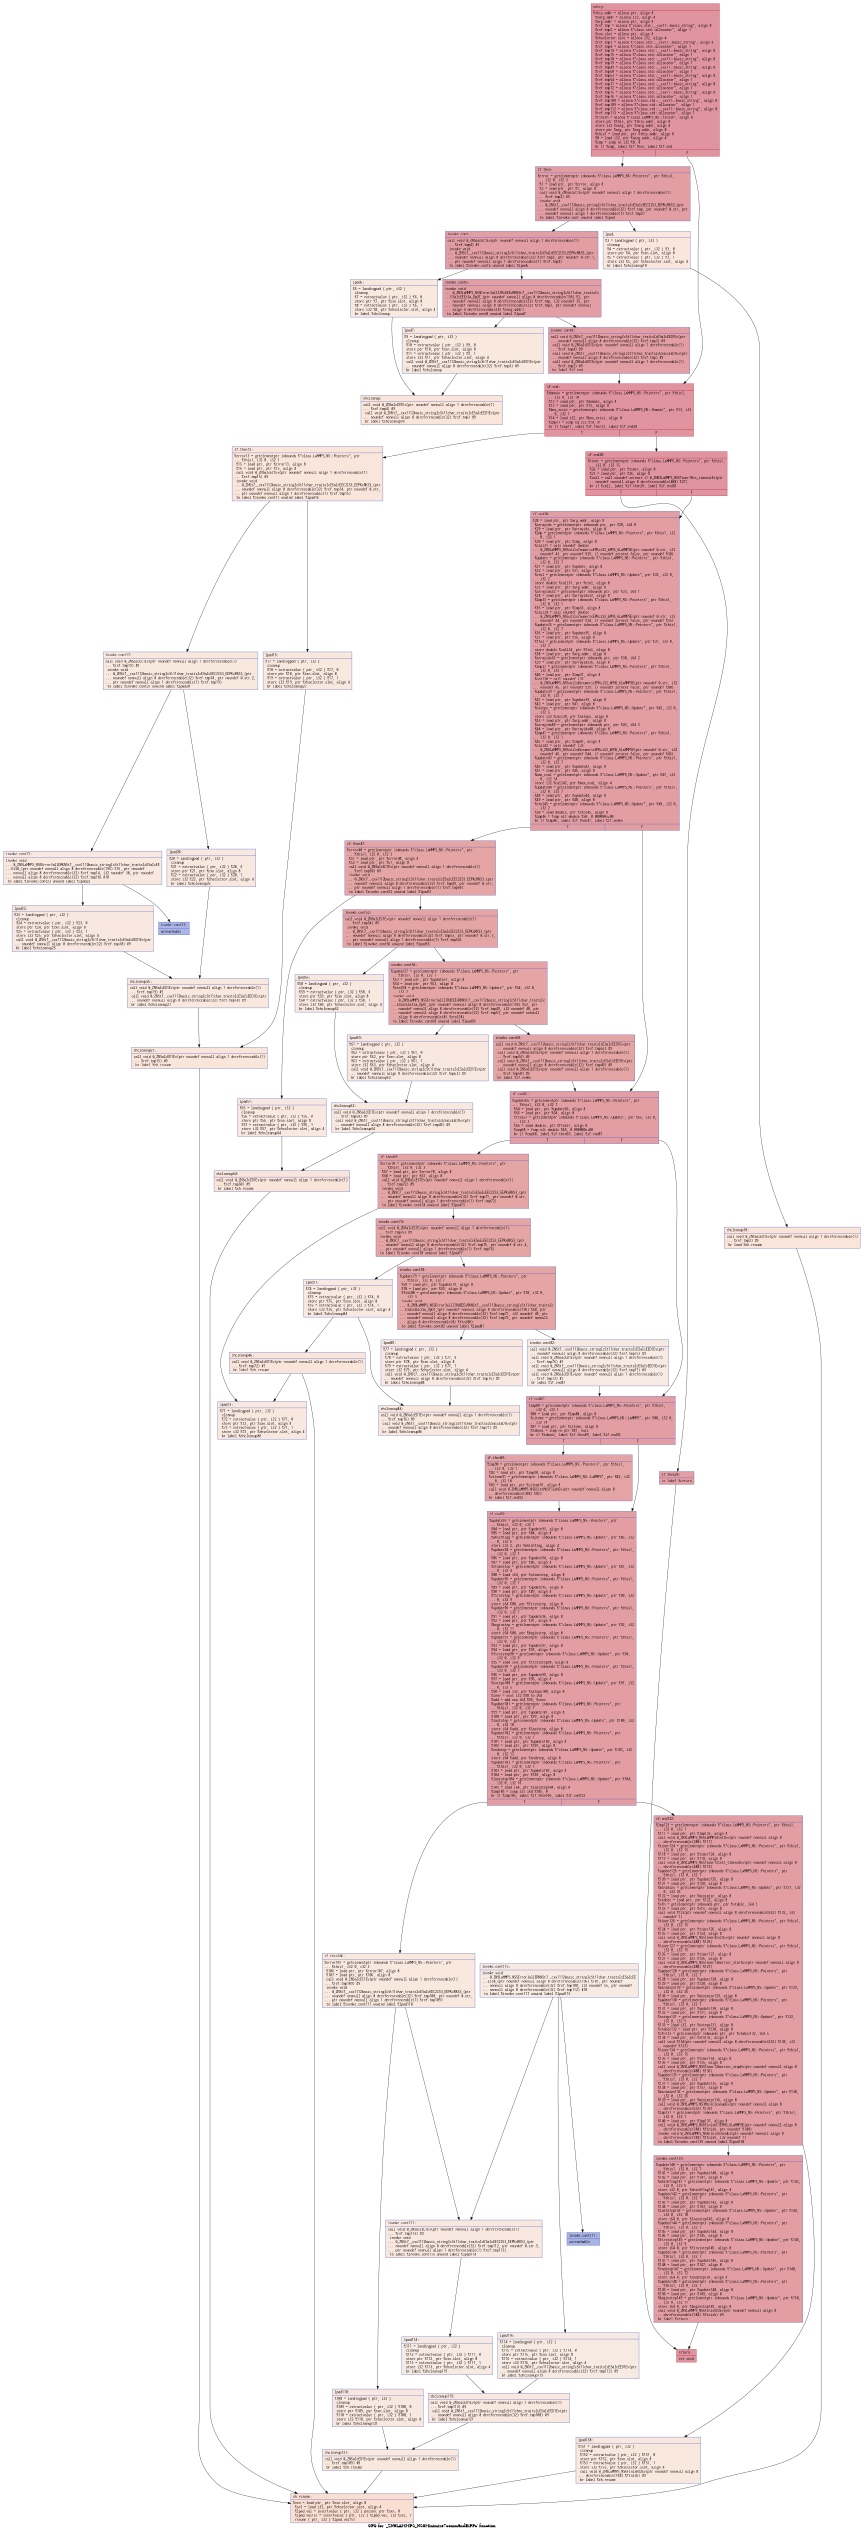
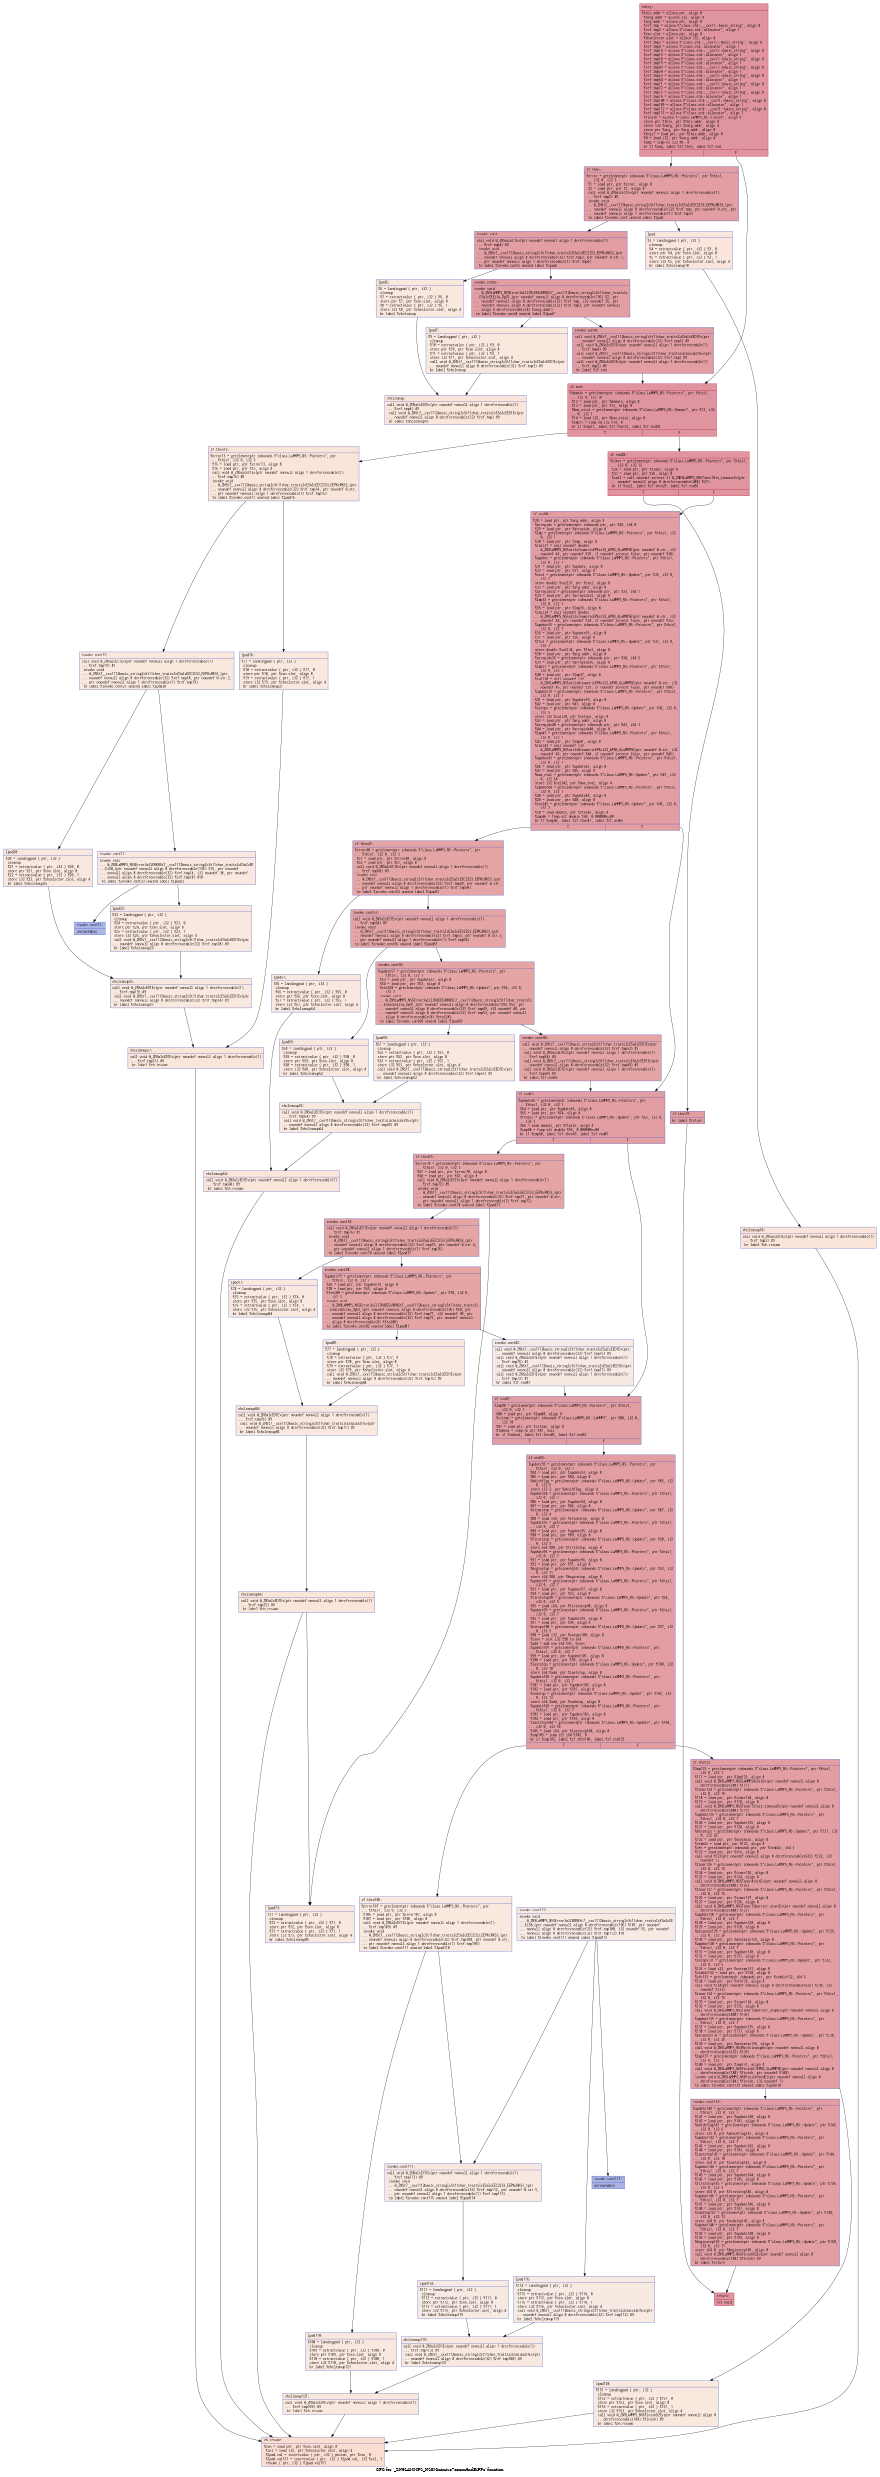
(744, 1245) -> (762, 1245)
(320, 1334) -> (307, 1512)
(559, 1478) -> none
